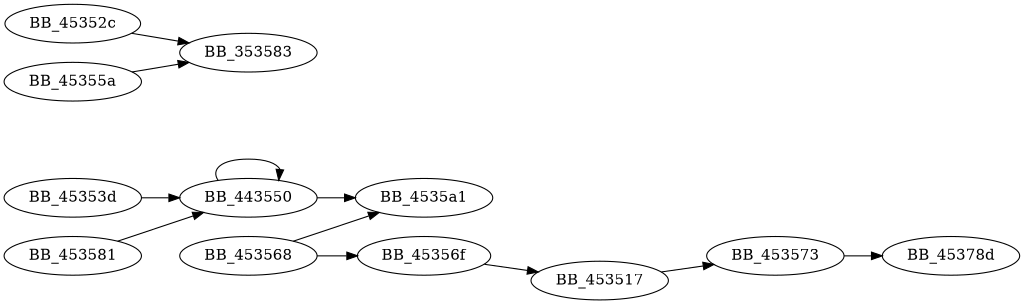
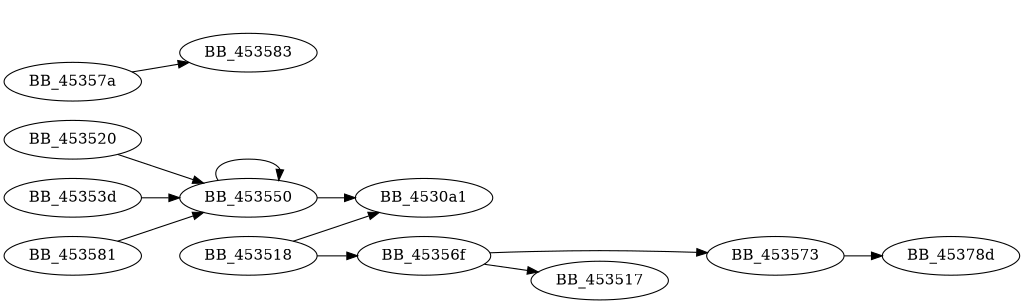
(73, 24) -> none
(248, 53) -> (248, 53)
(73, 82) -> (73, 82)
none -> (73, 140)
(248, 198) -> (248, 198)
(424, 198) -> (424, 198)
(248, 256) -> (248, 256)
(682, 269) -> (593, 251)
